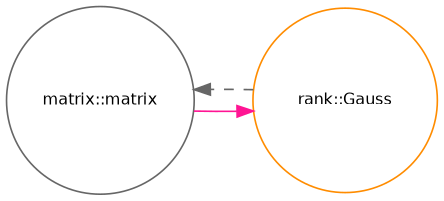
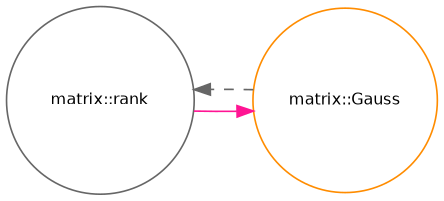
(100, 100) -> (100, 100)
(345, 100) -> (345, 100)
